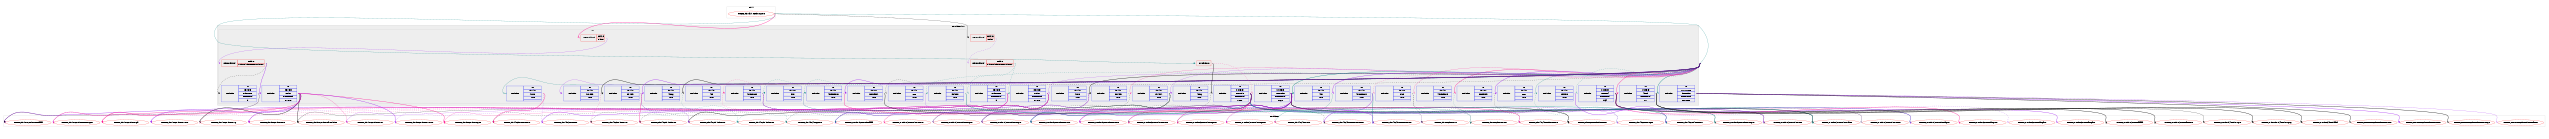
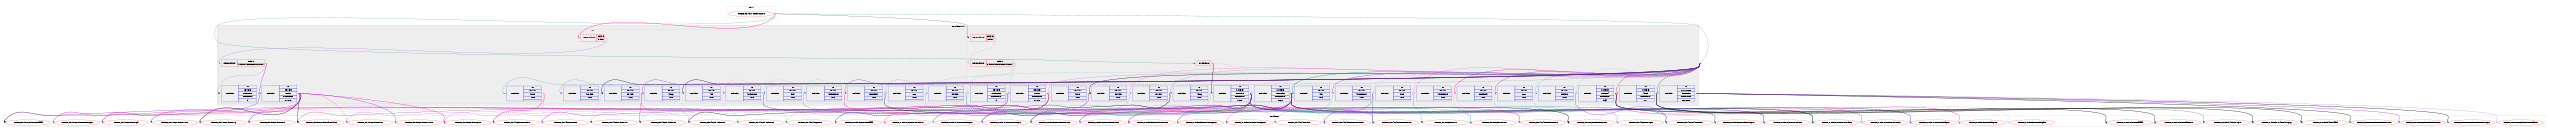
(1592, 123) -> (1592, 123)
(2081, 123) -> none
